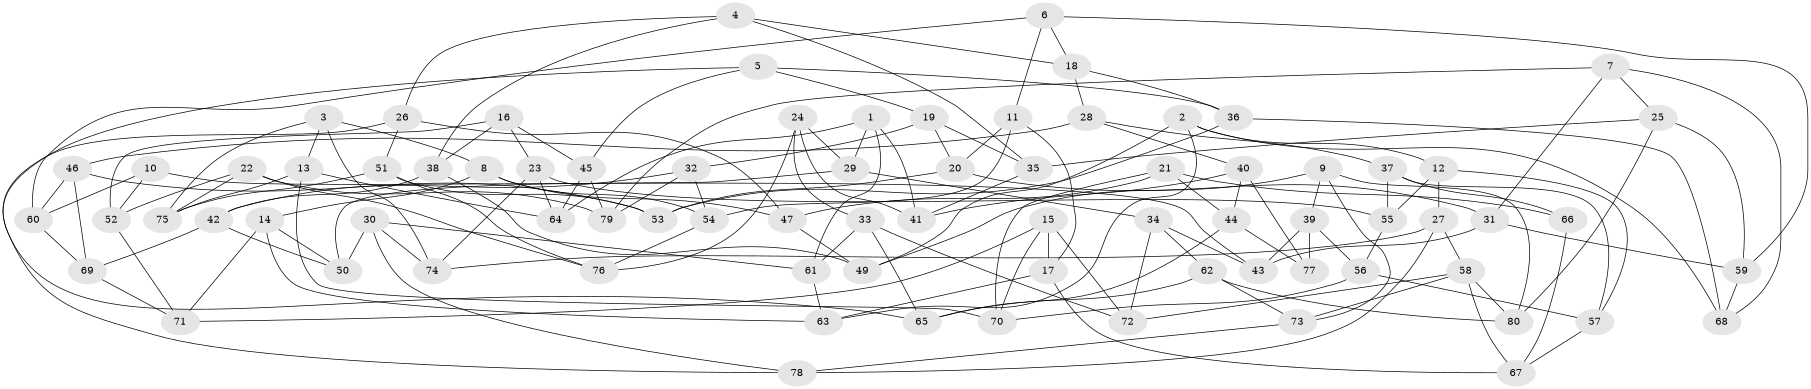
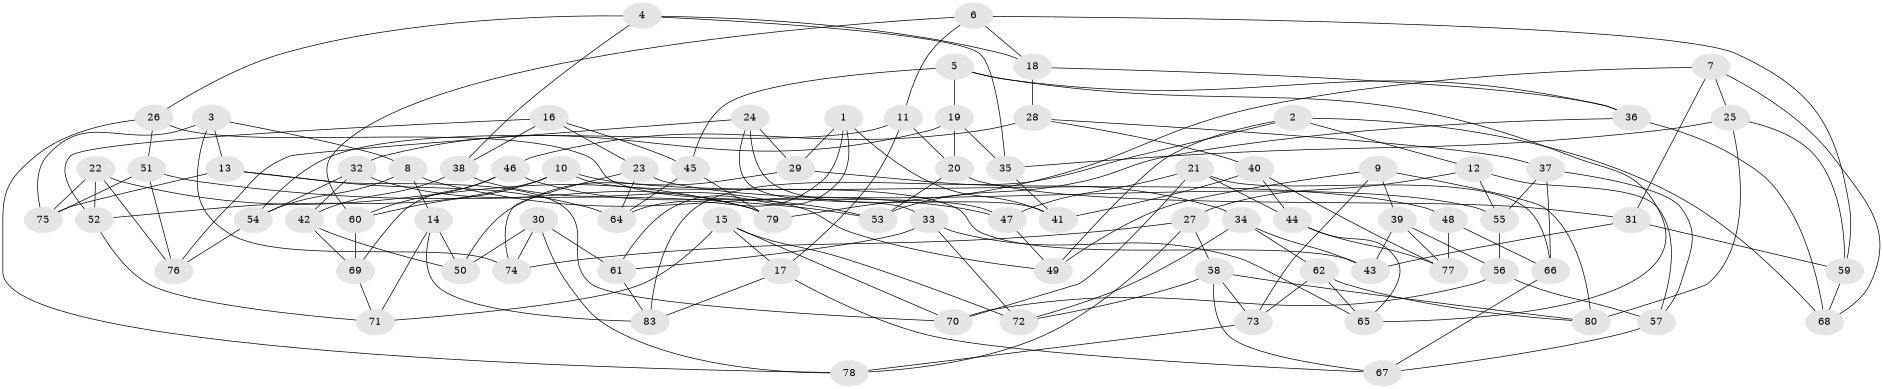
none -> (1449, 220)
(823, 322) -> (650, 322)
